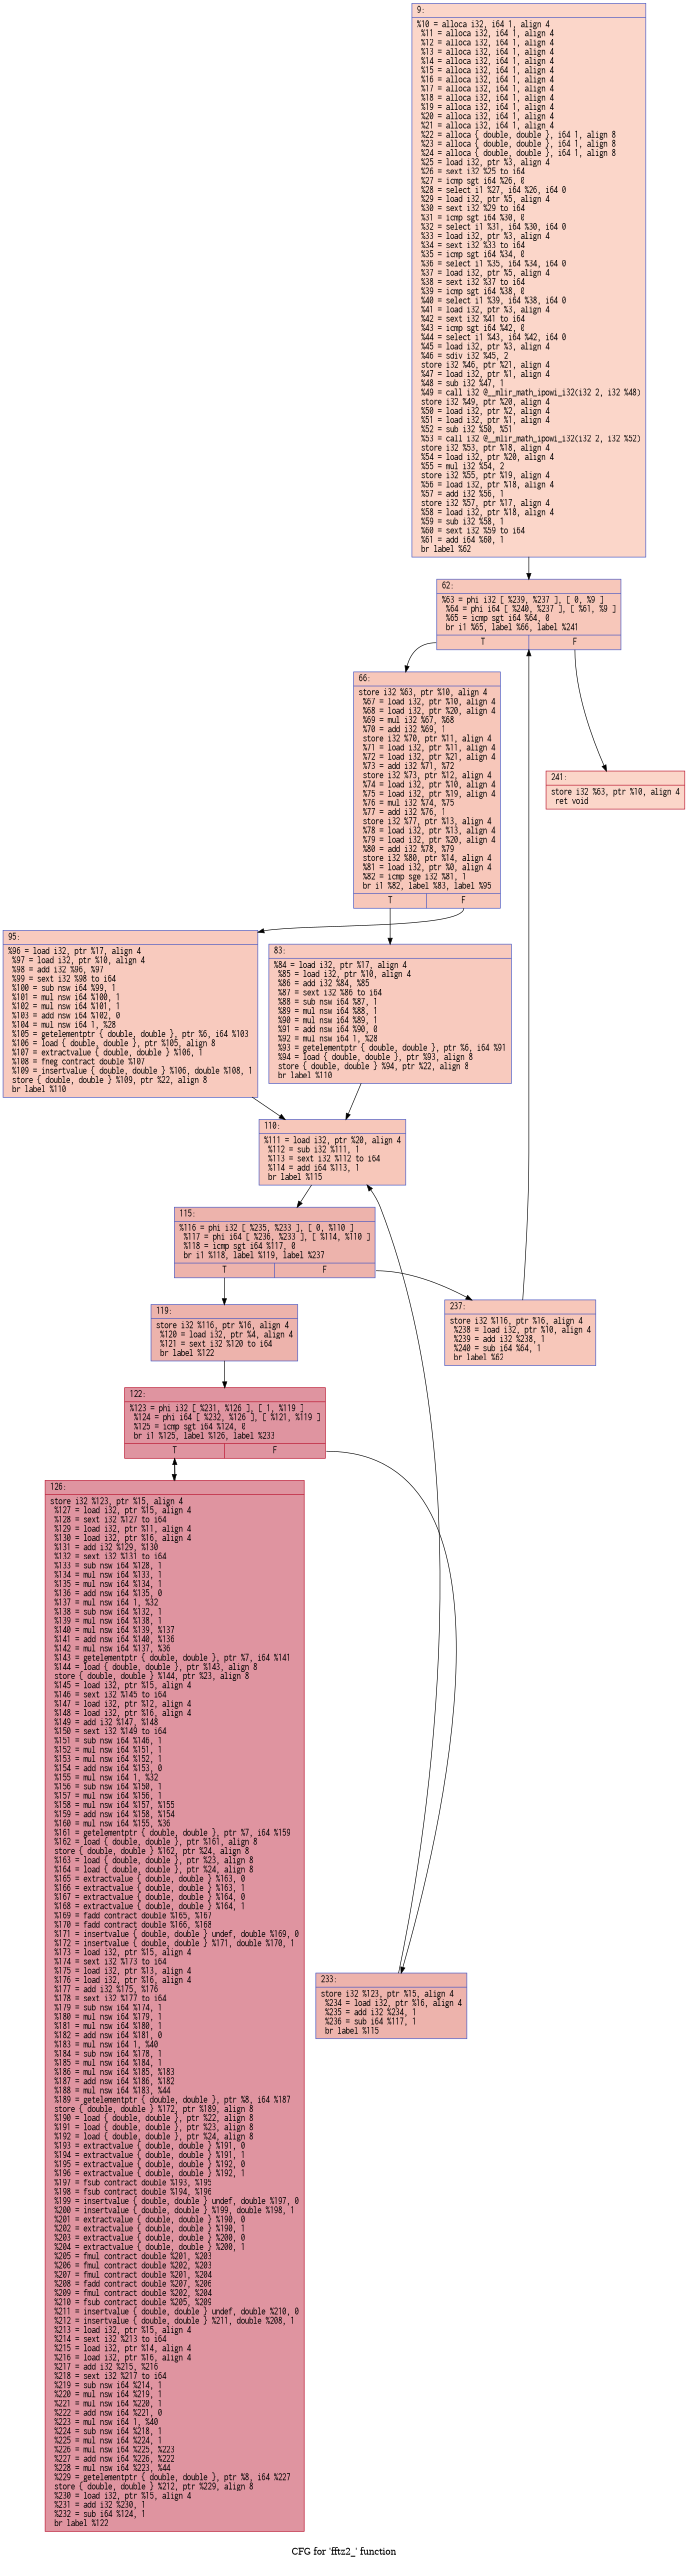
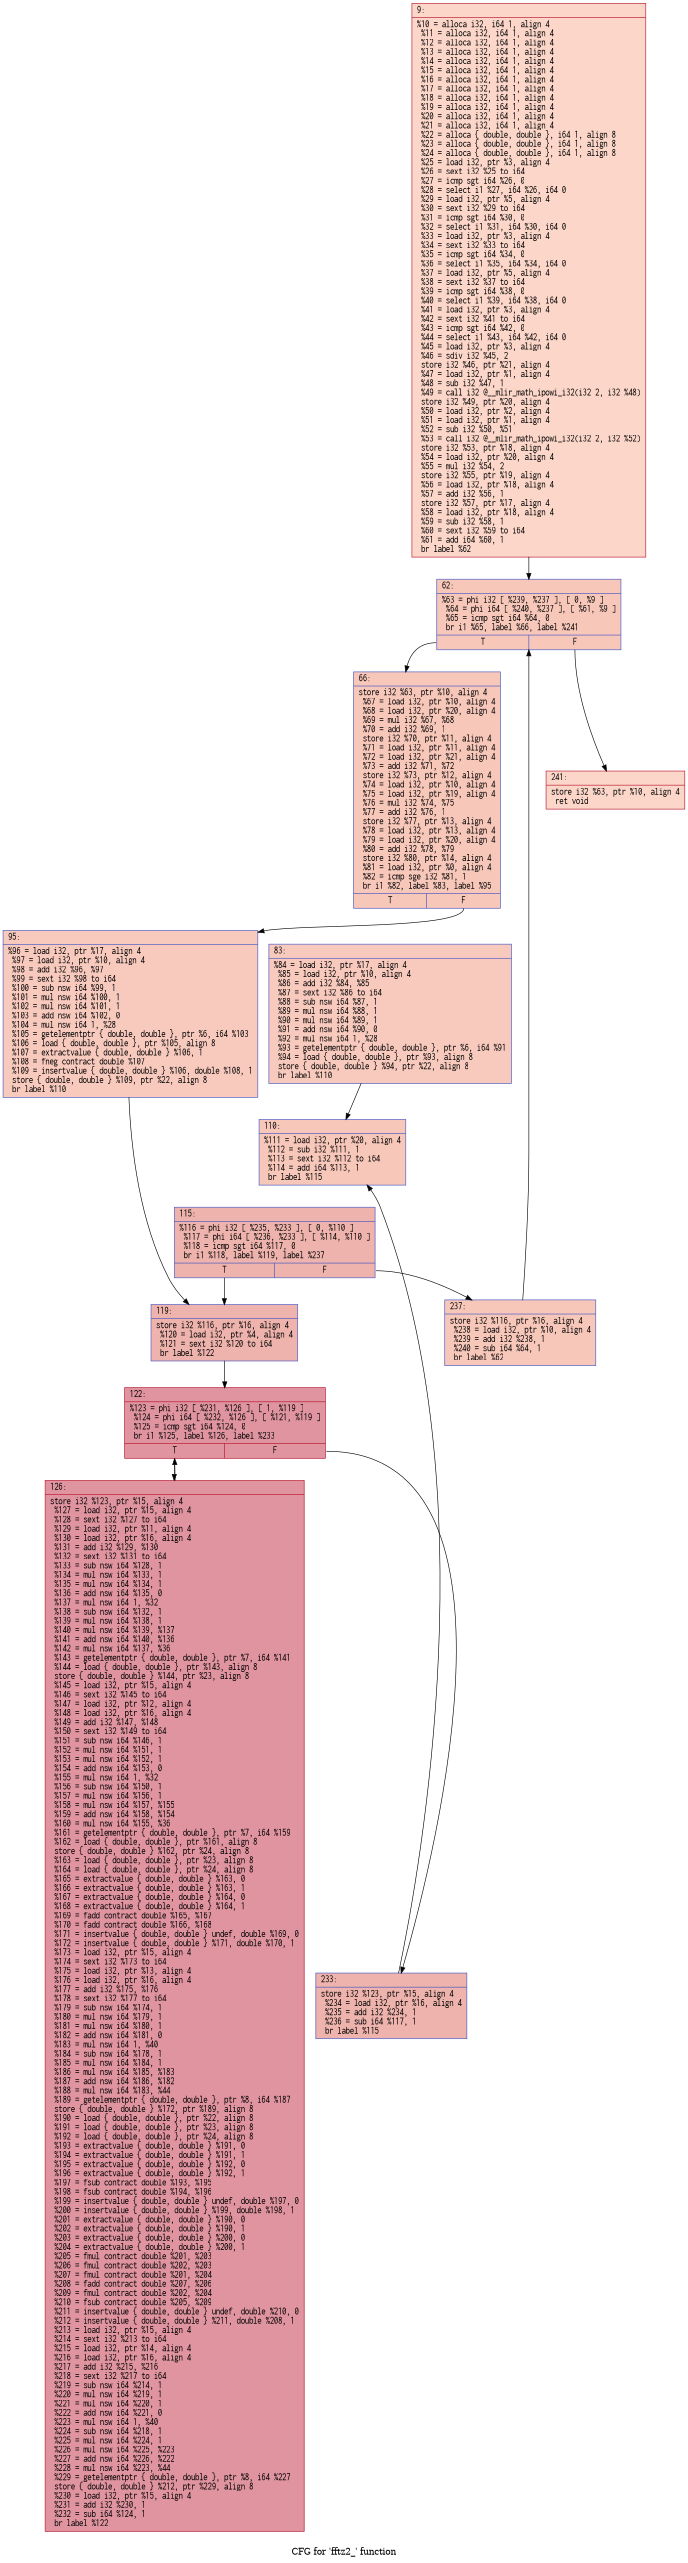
(529, 280) -> (529, 280)
(390, 920) -> none
(266, 1107) -> (142, 1203)
(306, 1194) -> none
